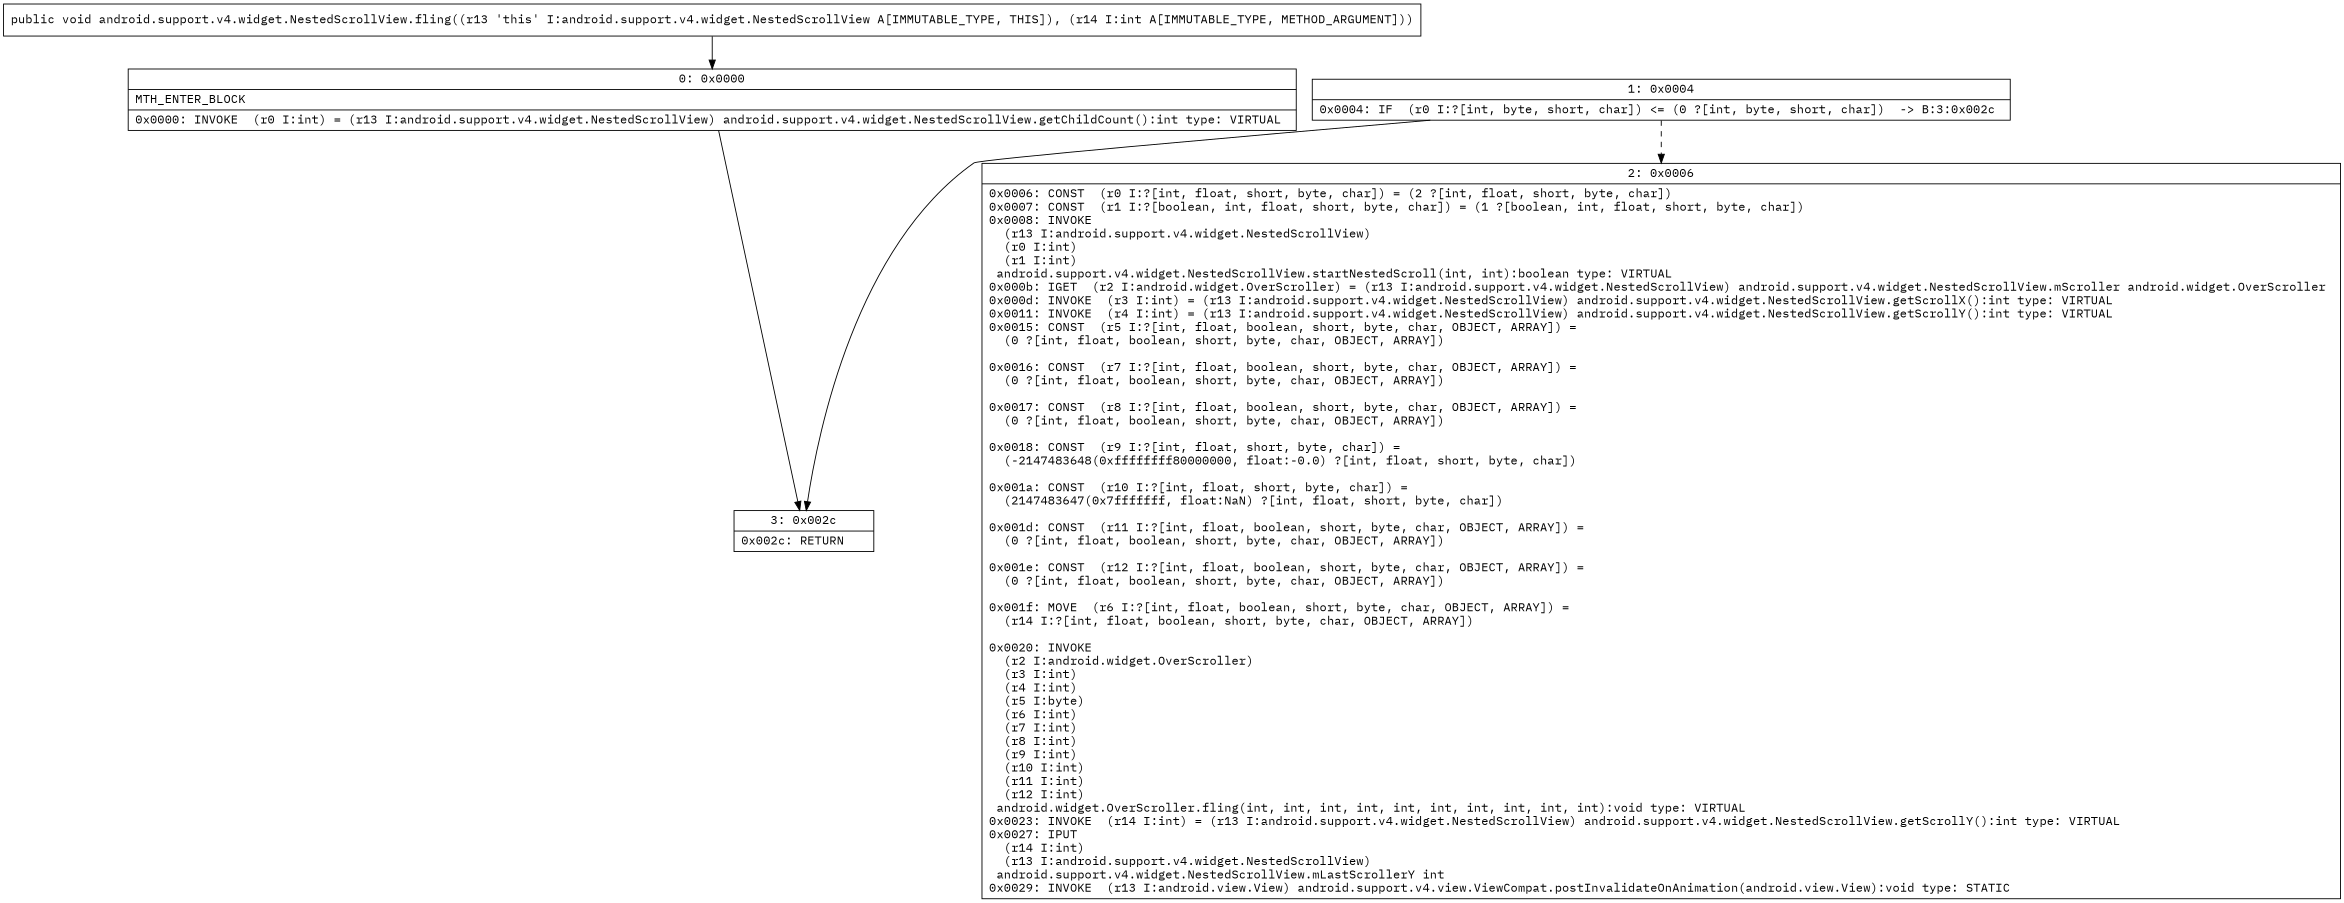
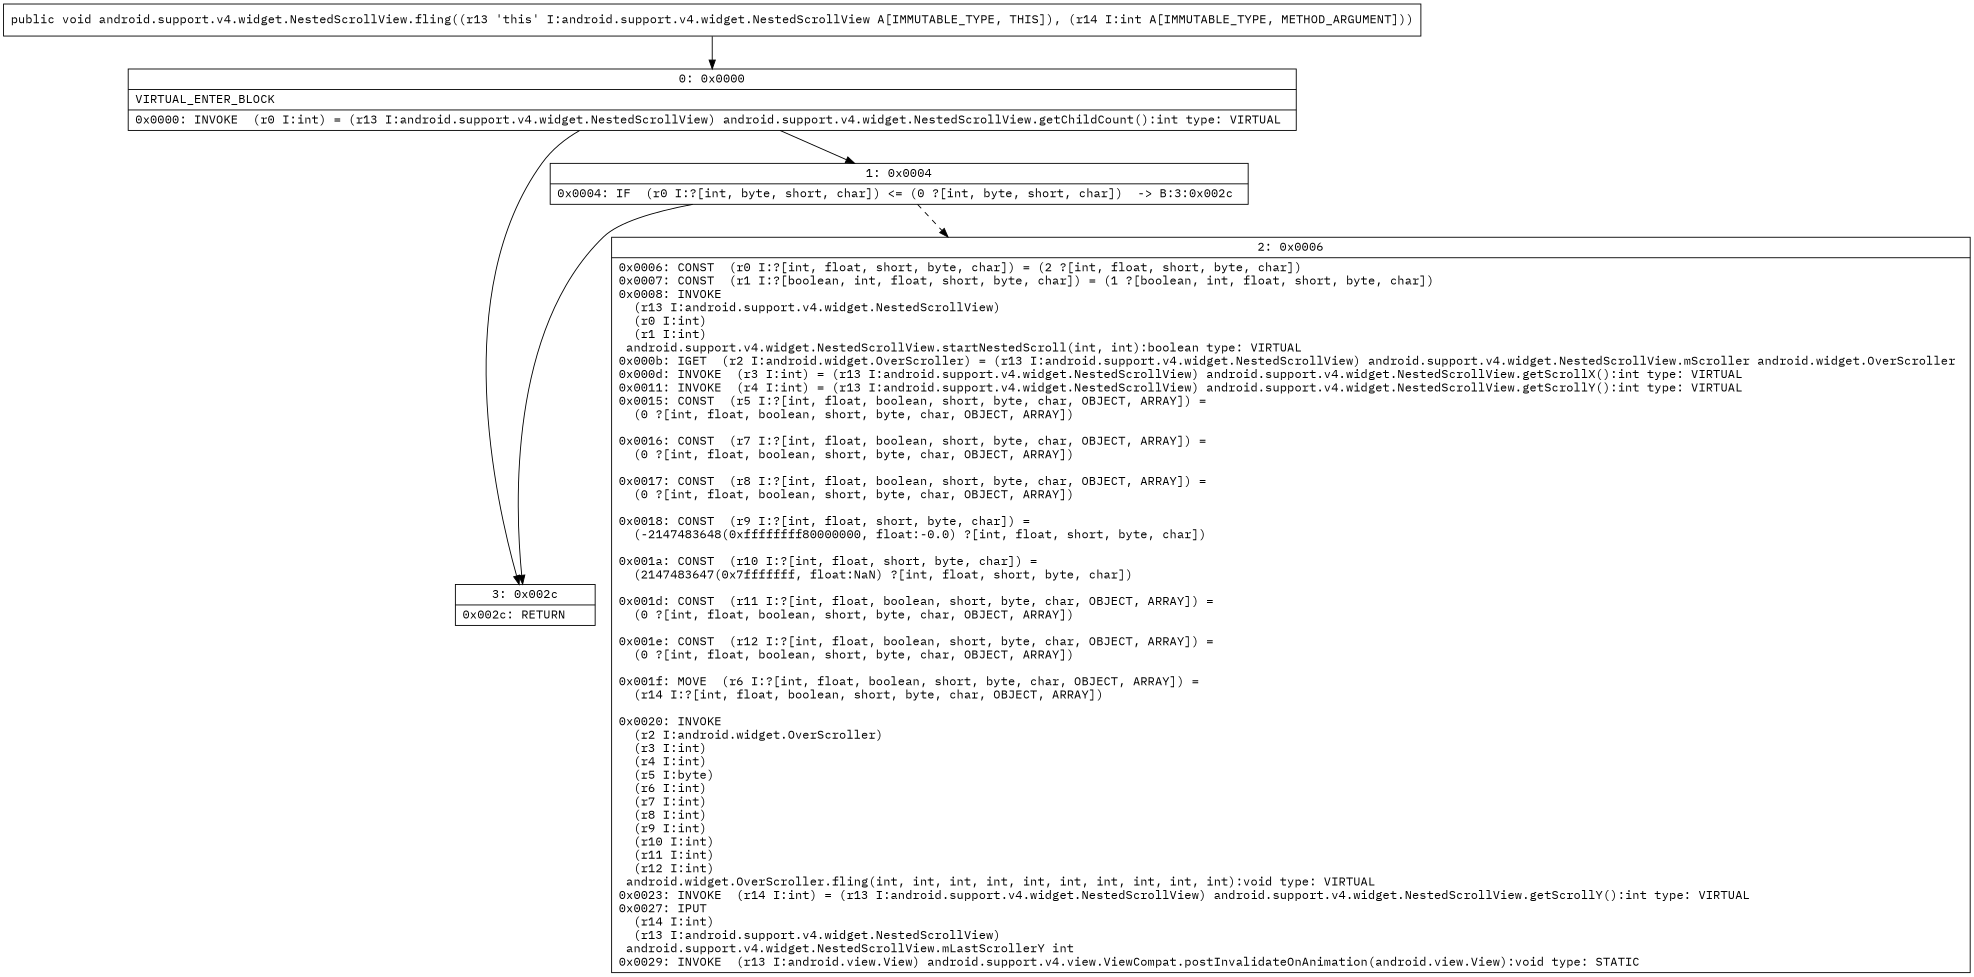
(191, 99) -> (205, 99)
none -> (813, 145)
